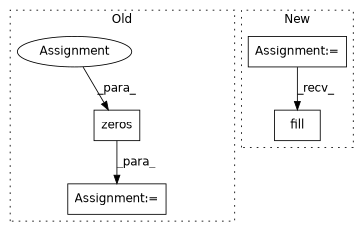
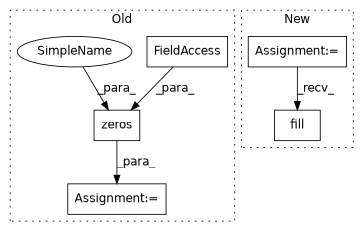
(75, 52) -> (75, 52)
none -> (187, 52)
